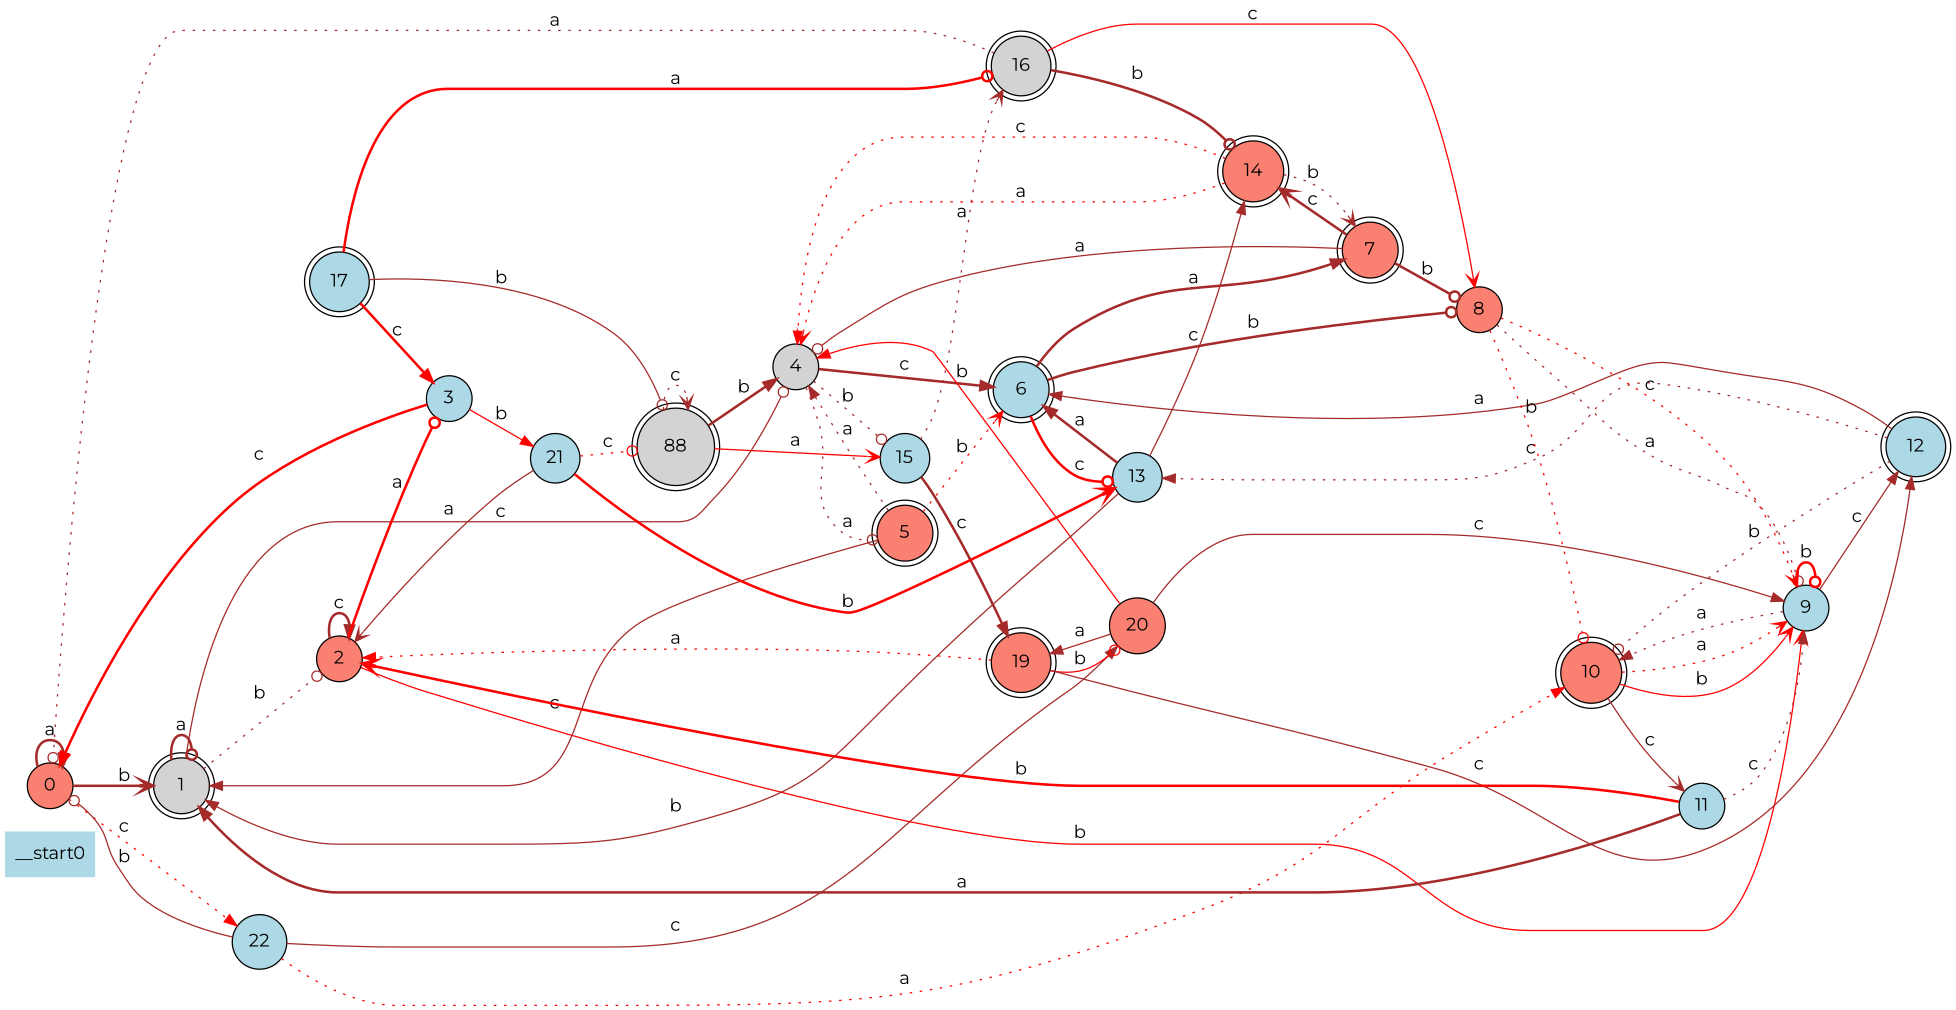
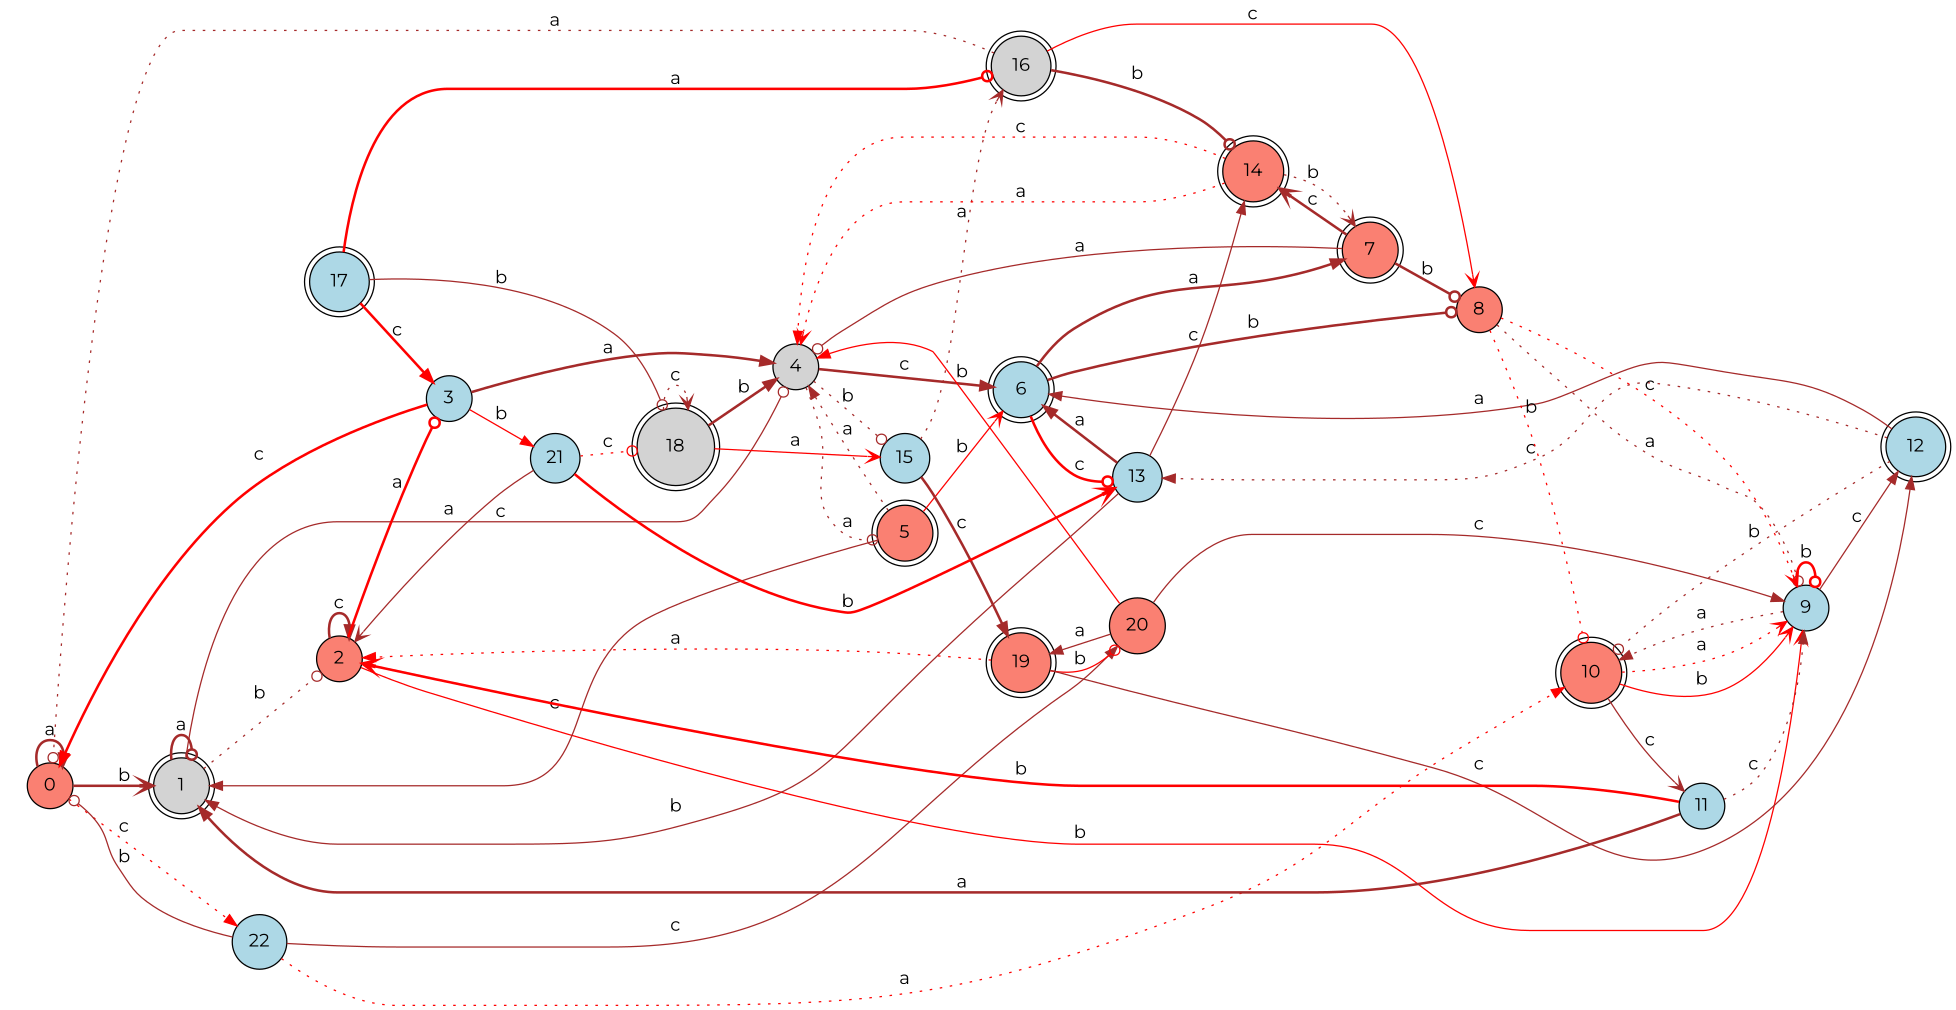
none -> (614, 359)
(676, 447) -> (676, 447)
(959, 466) -> (959, 466)
(50, 854) -> none
